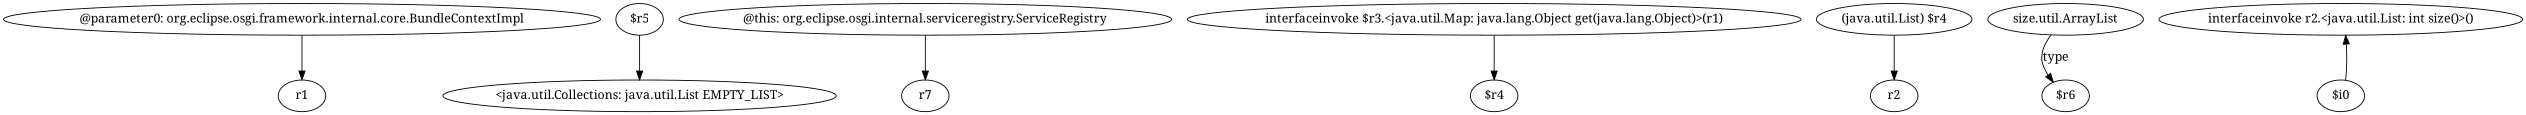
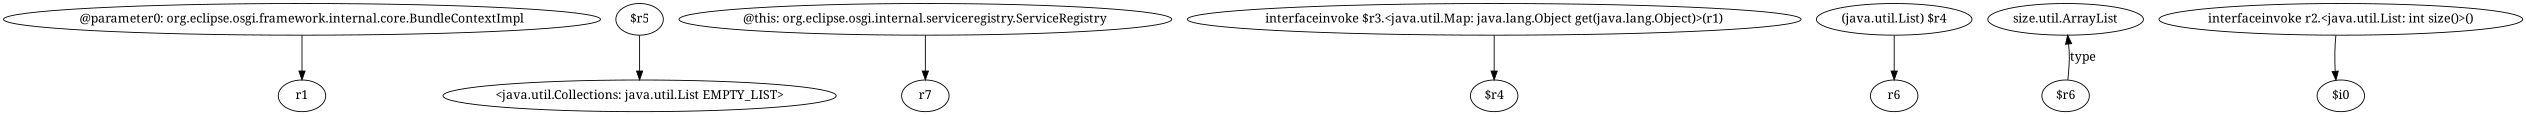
(2042, 55) -> (2069, 62)
(2347, 62) -> (2335, 53)
(1894, 96) -> (1894, 96)
